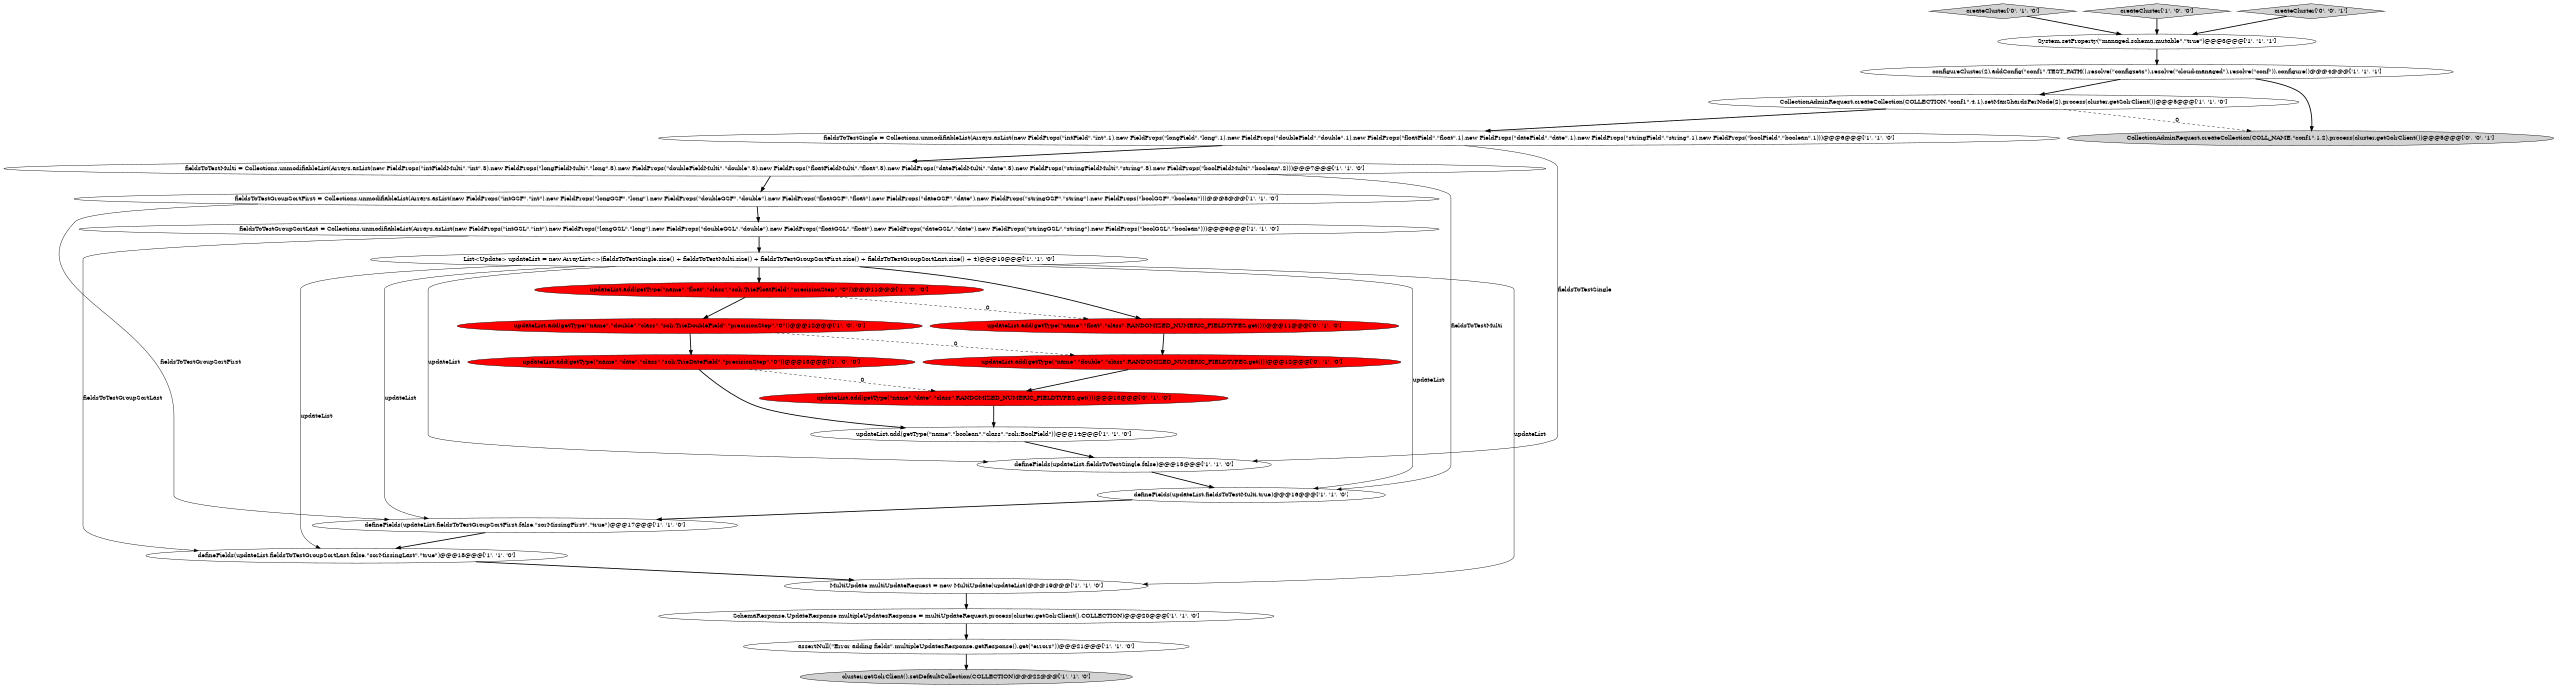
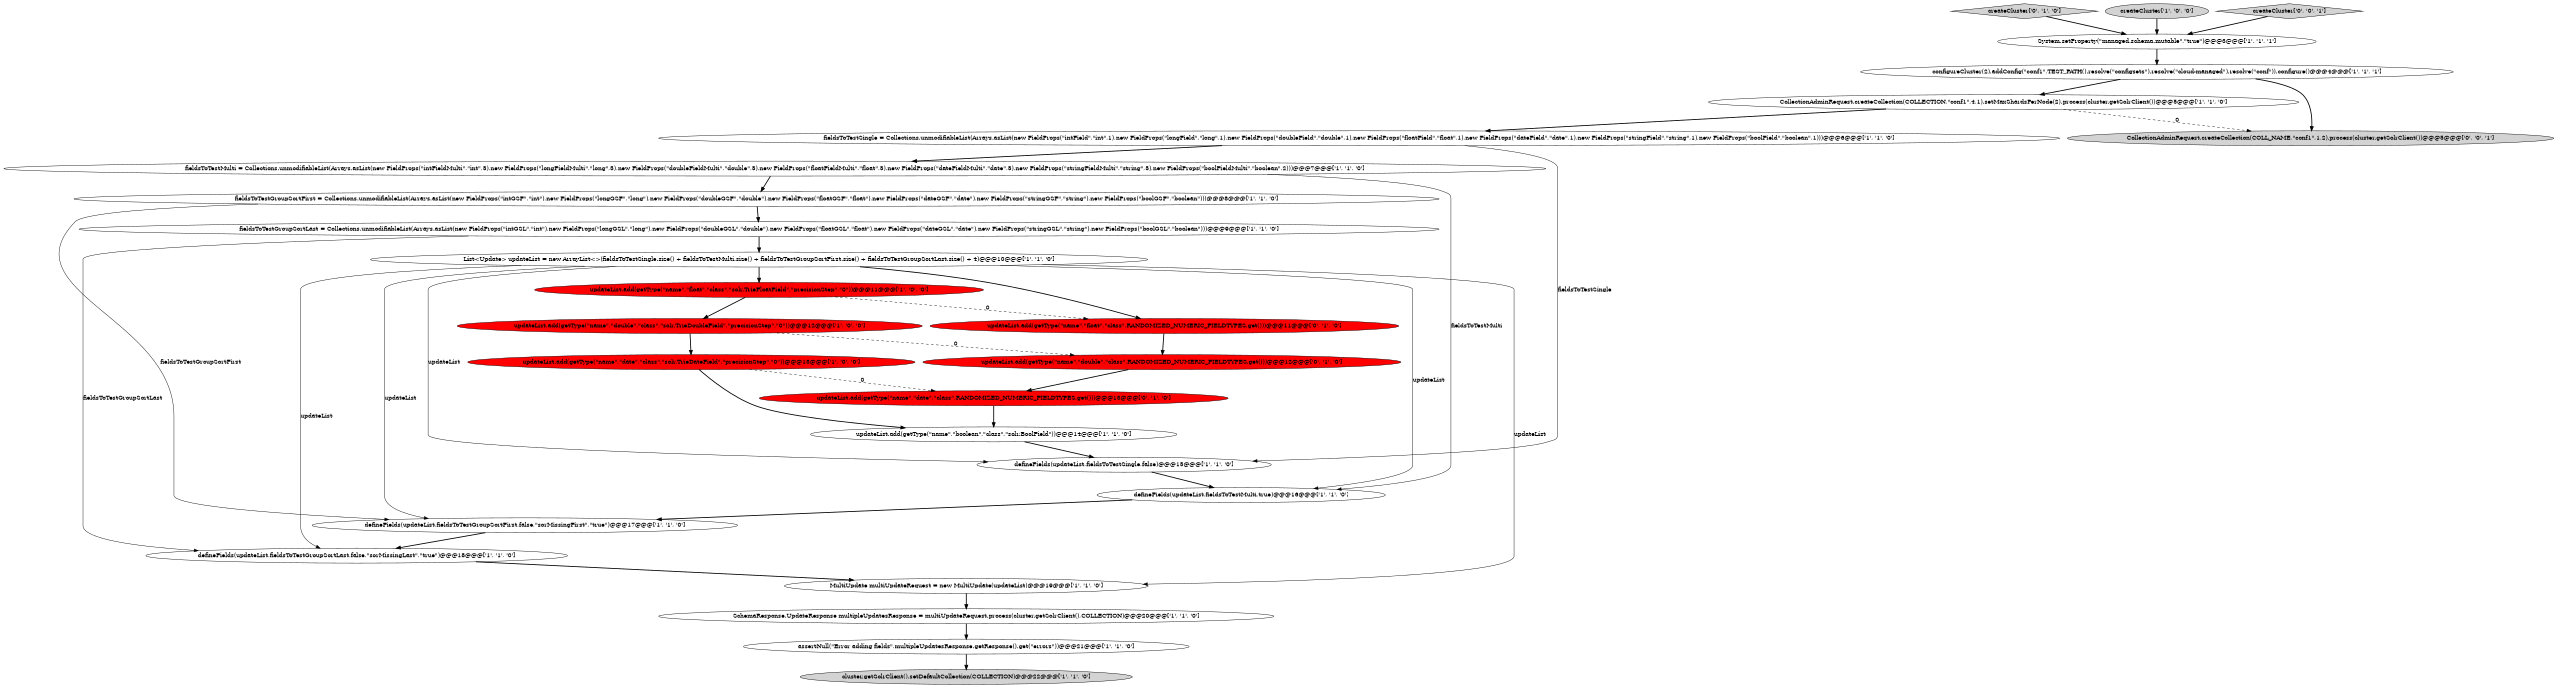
(2157, 11) -> (2157, 11)
